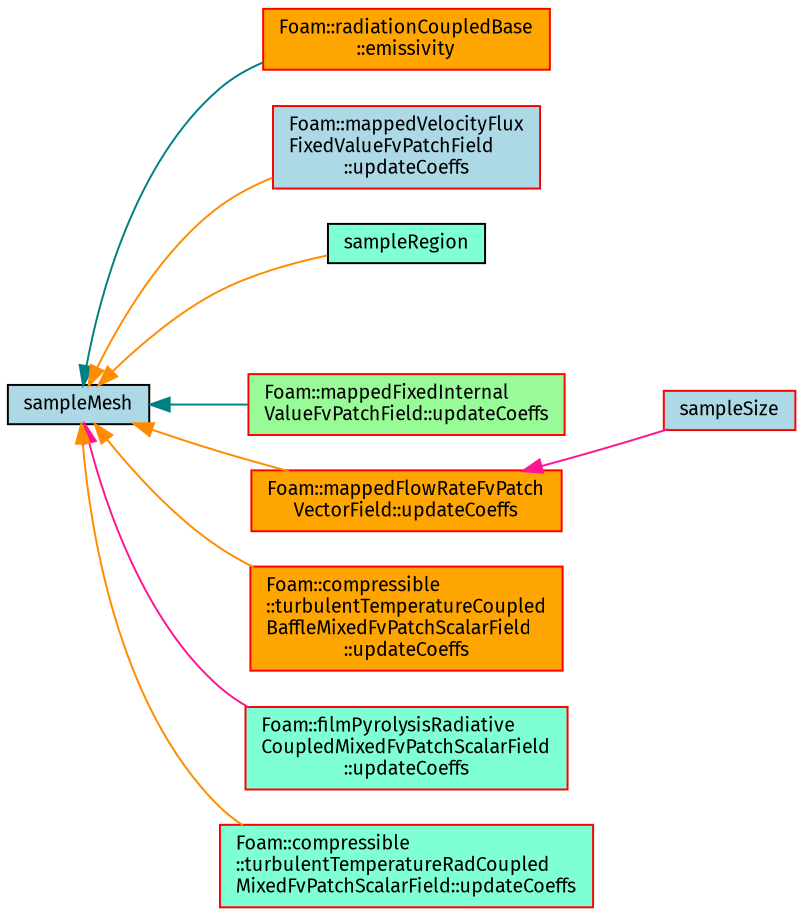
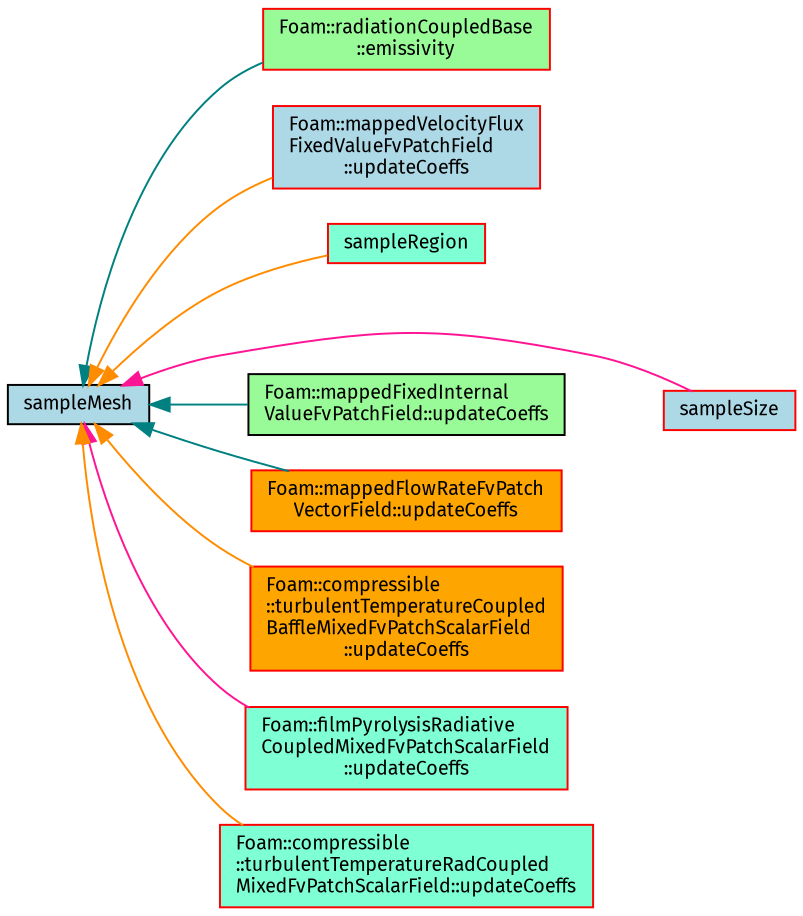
(407, 39) -> (407, 39)
(407, 244) -> (407, 244)
(407, 405) -> (407, 405)
(605, 448) -> (418, 333)
(220, 452) -> (220, 452)
